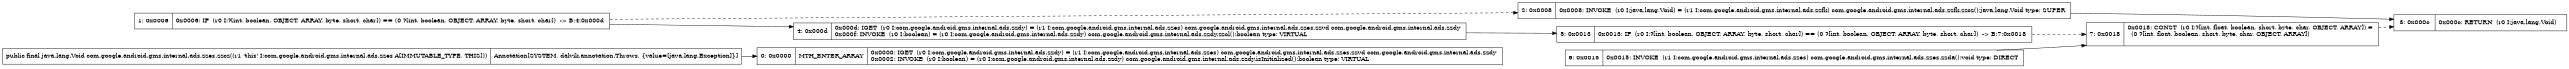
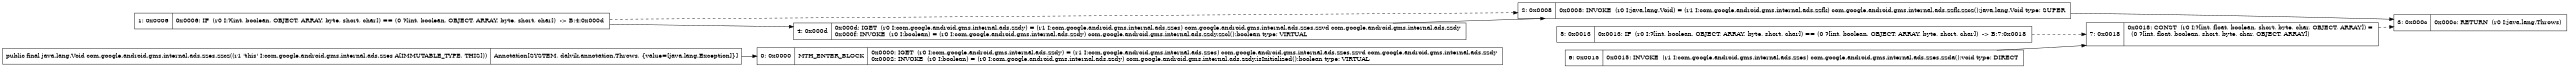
(2499, 23) -> (2499, 23)
(1509, 33) -> (1467, 21)
(831, 56) -> (831, 56)
